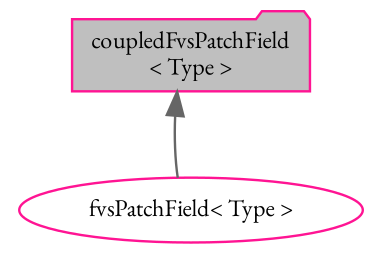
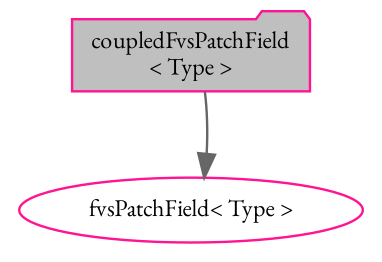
(175, 147) -> (207, 123)
